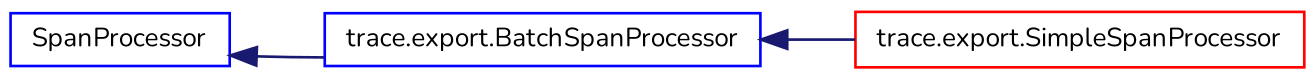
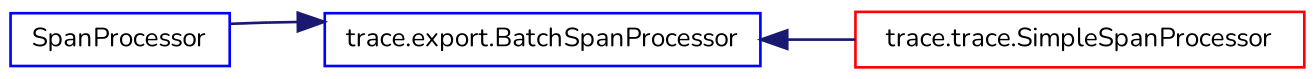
(1080, 40) -> (1080, 40)
(291, 57) -> (264, 23)
